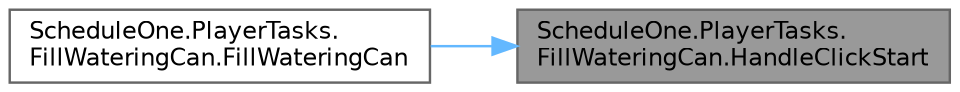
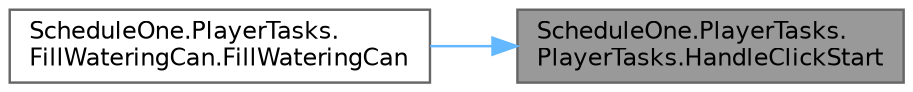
(734, 46) -> (711, 46)
